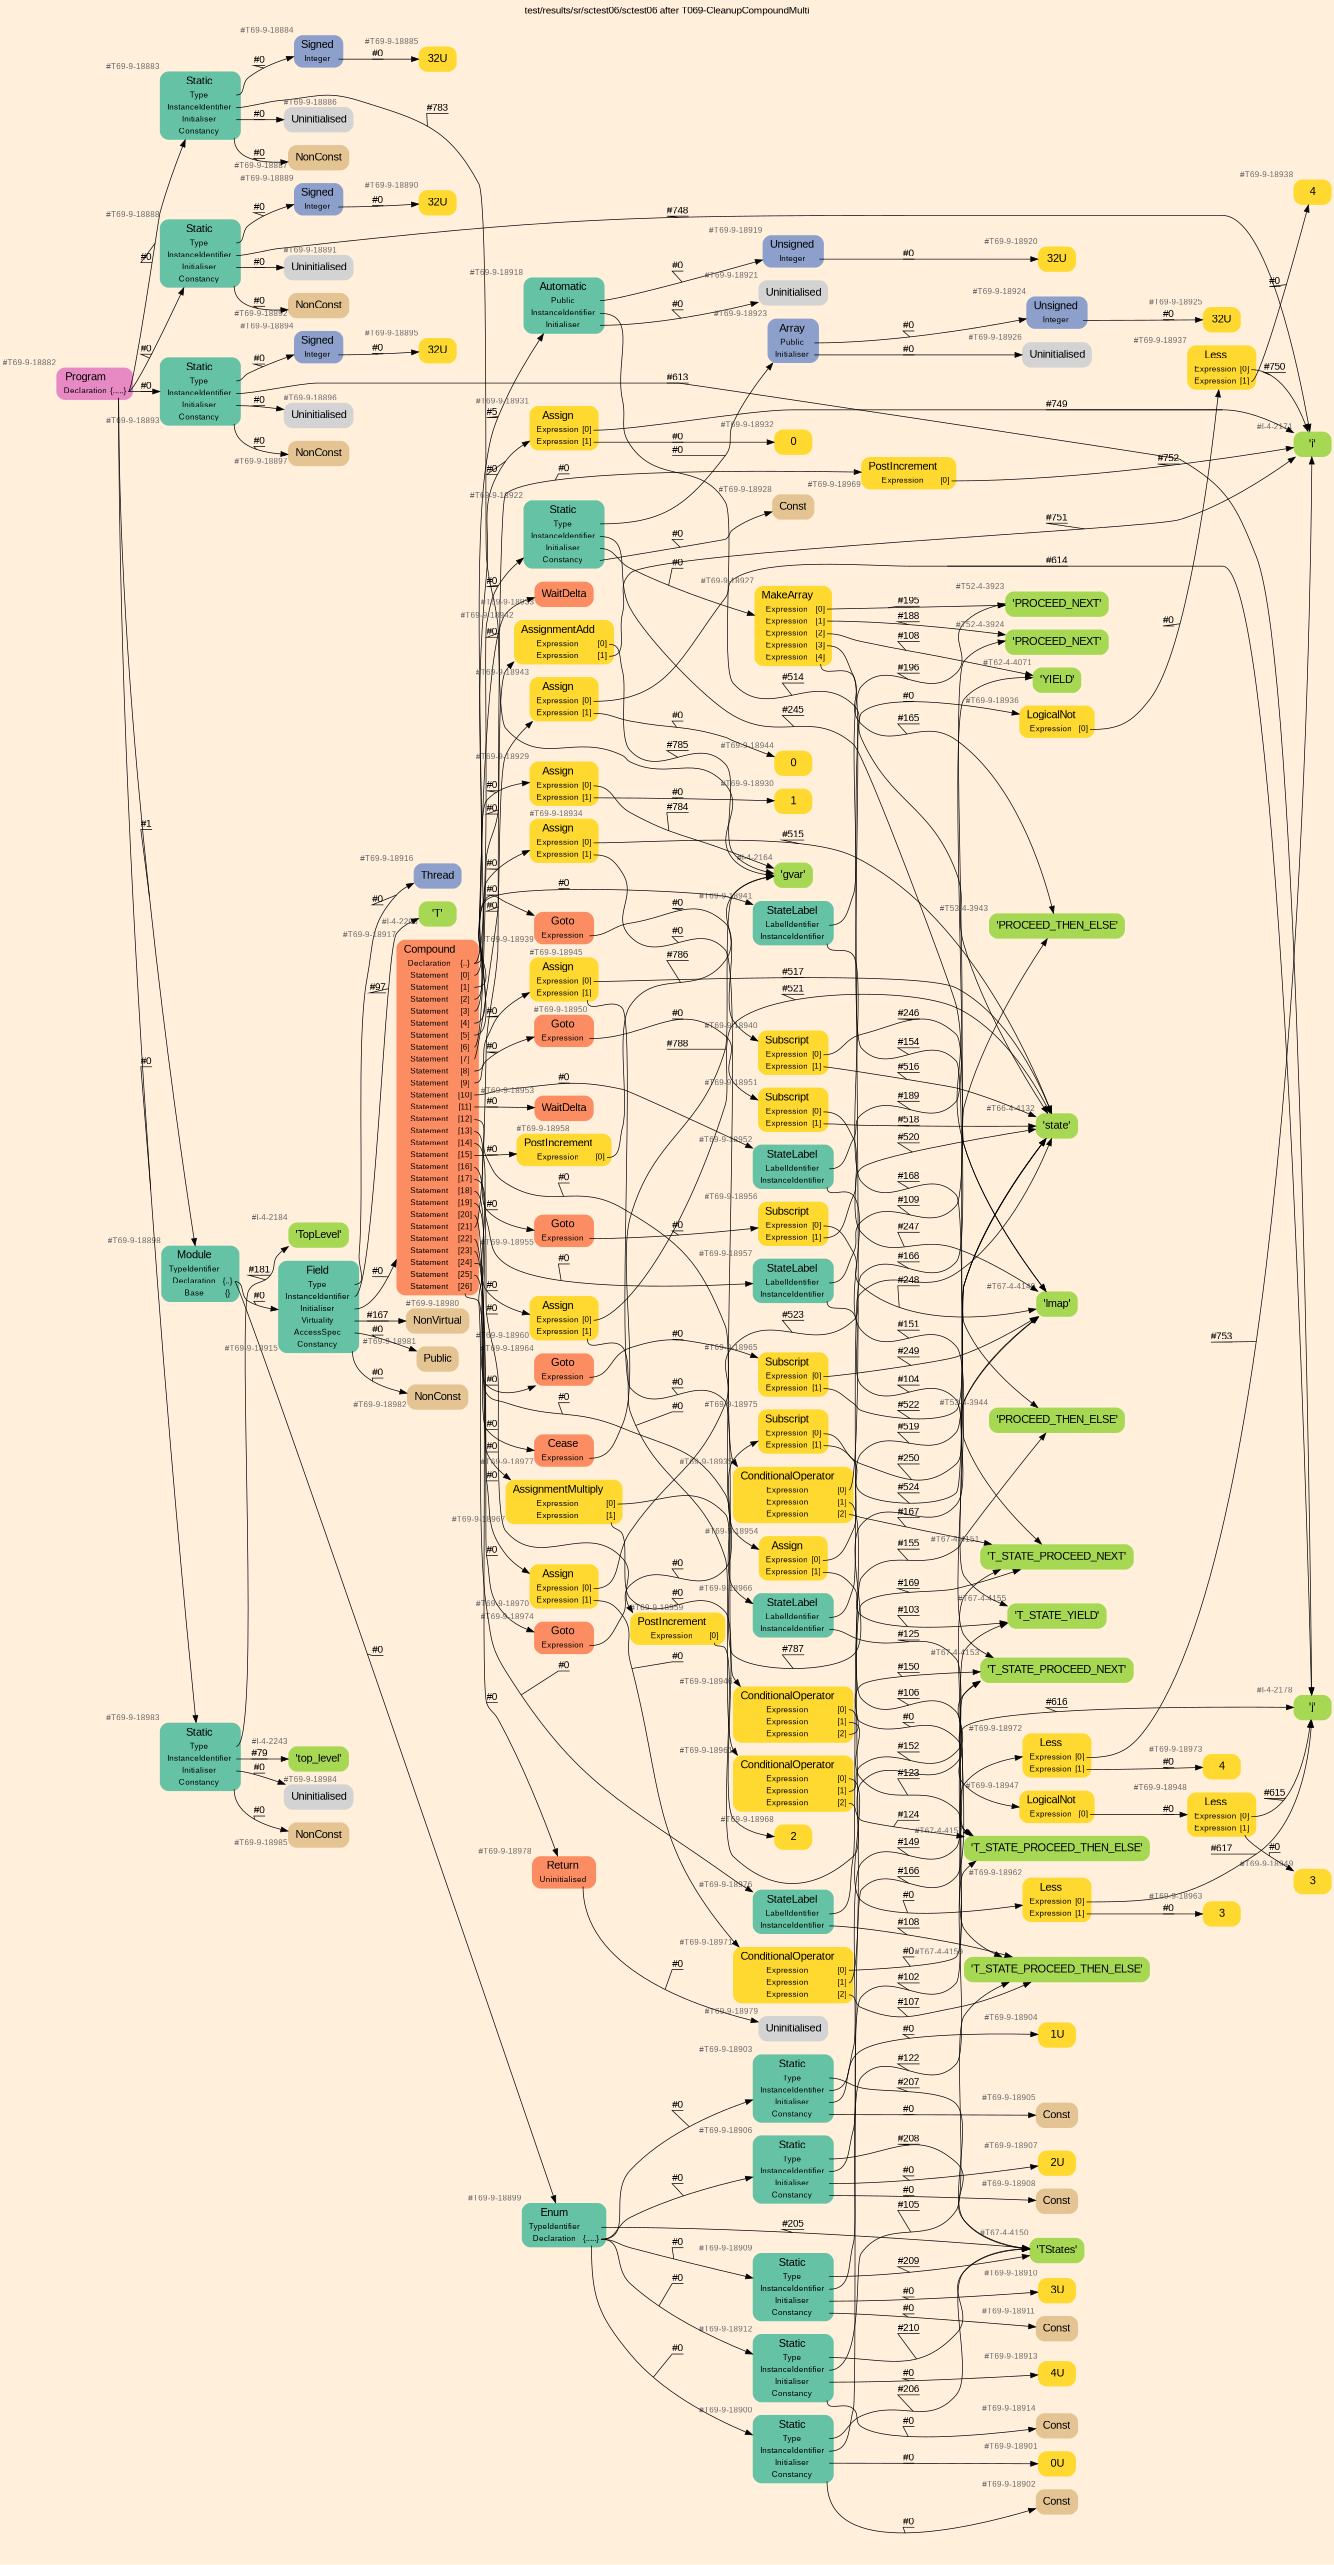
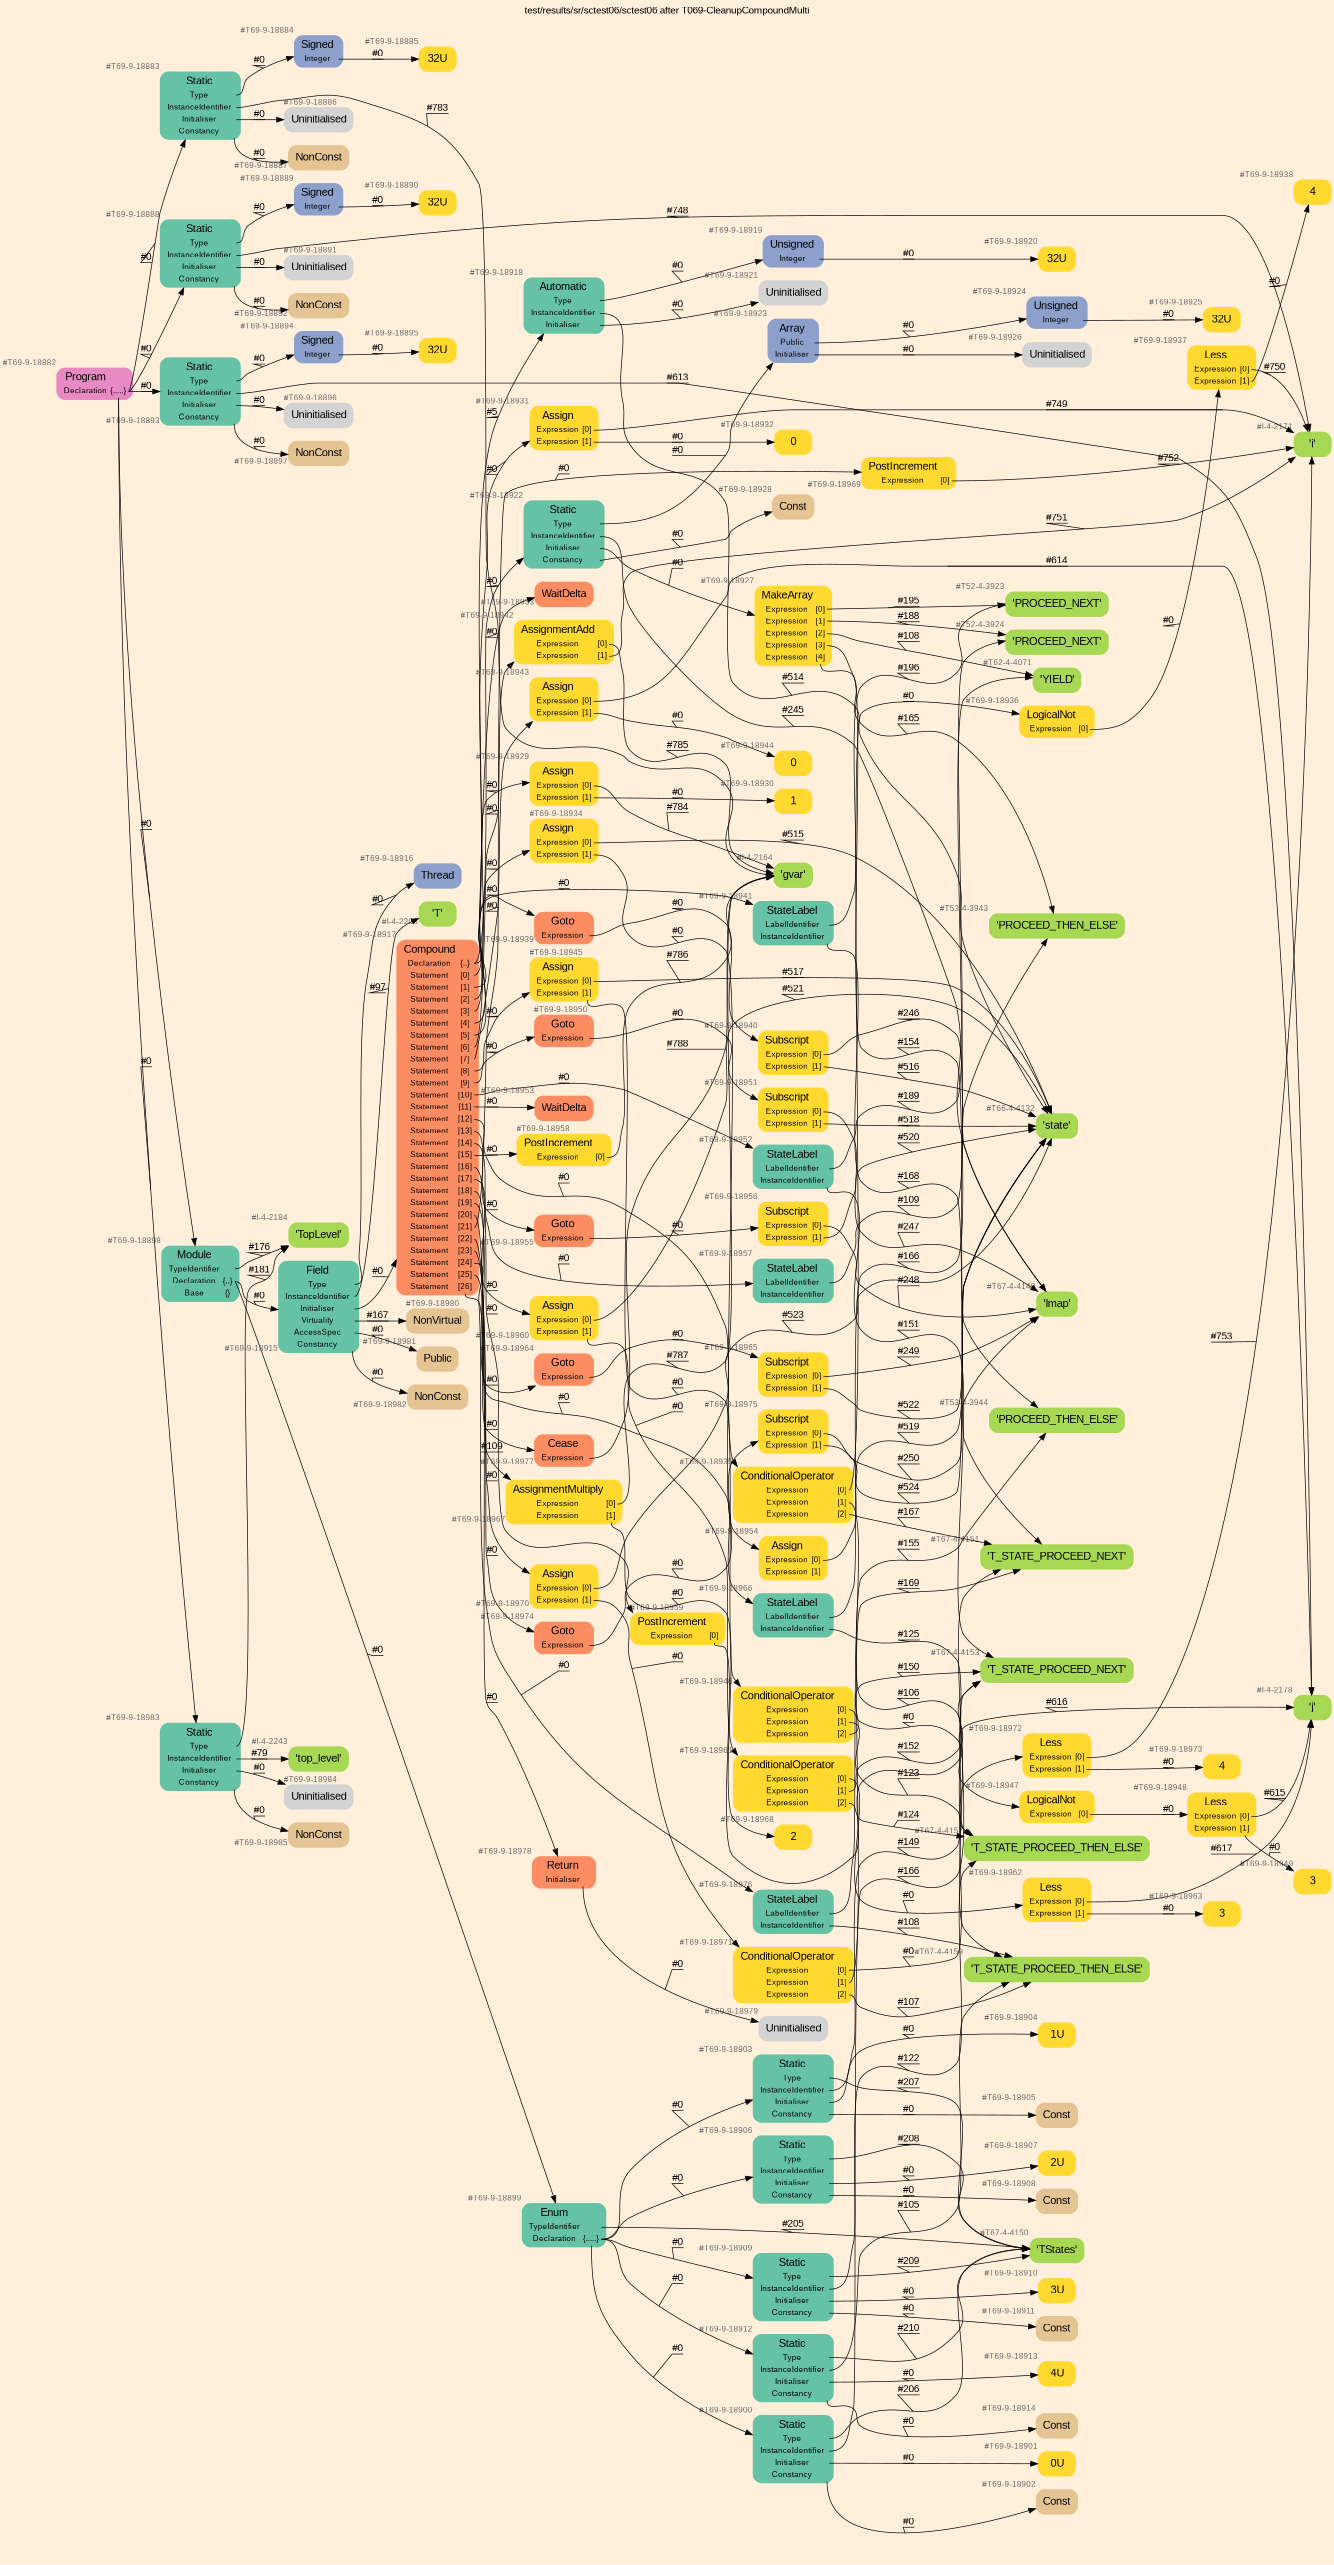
(563, 301) -> (563, 301)
(146, 824) -> (146, 824)
none -> (258, 1258)
(492, 1447) -> (492, 1447)
(1057, 1616) -> none
(846, 1659) -> (713, 1370)
(563, 1879) -> (563, 1879)
